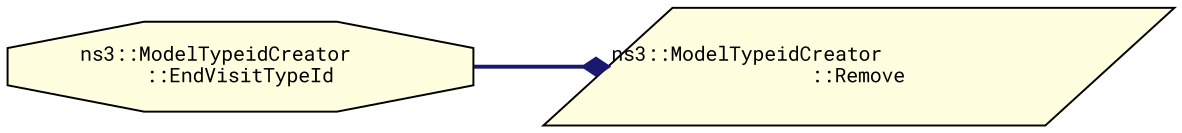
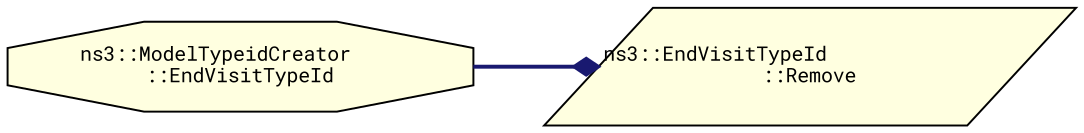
(859, 67) -> (810, 67)
